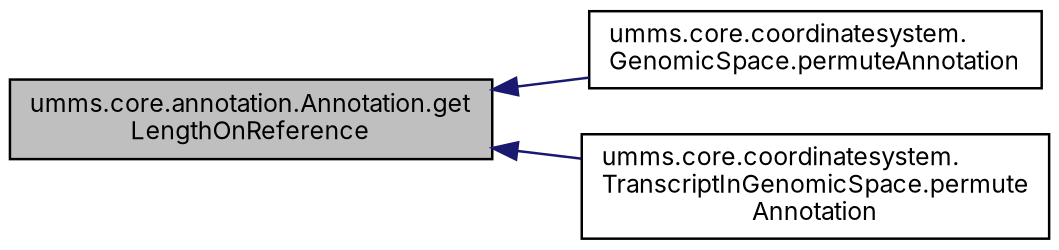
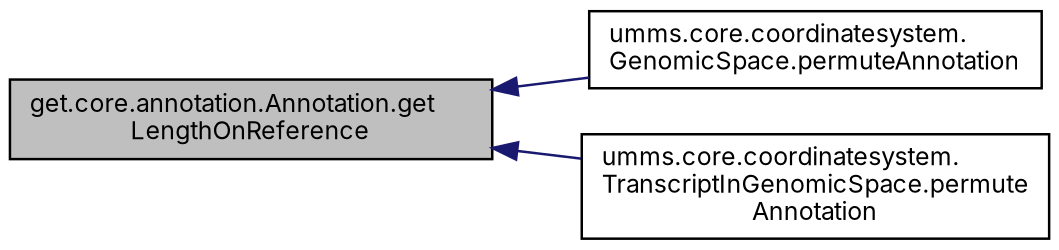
(251, 119) -> (251, 119)
